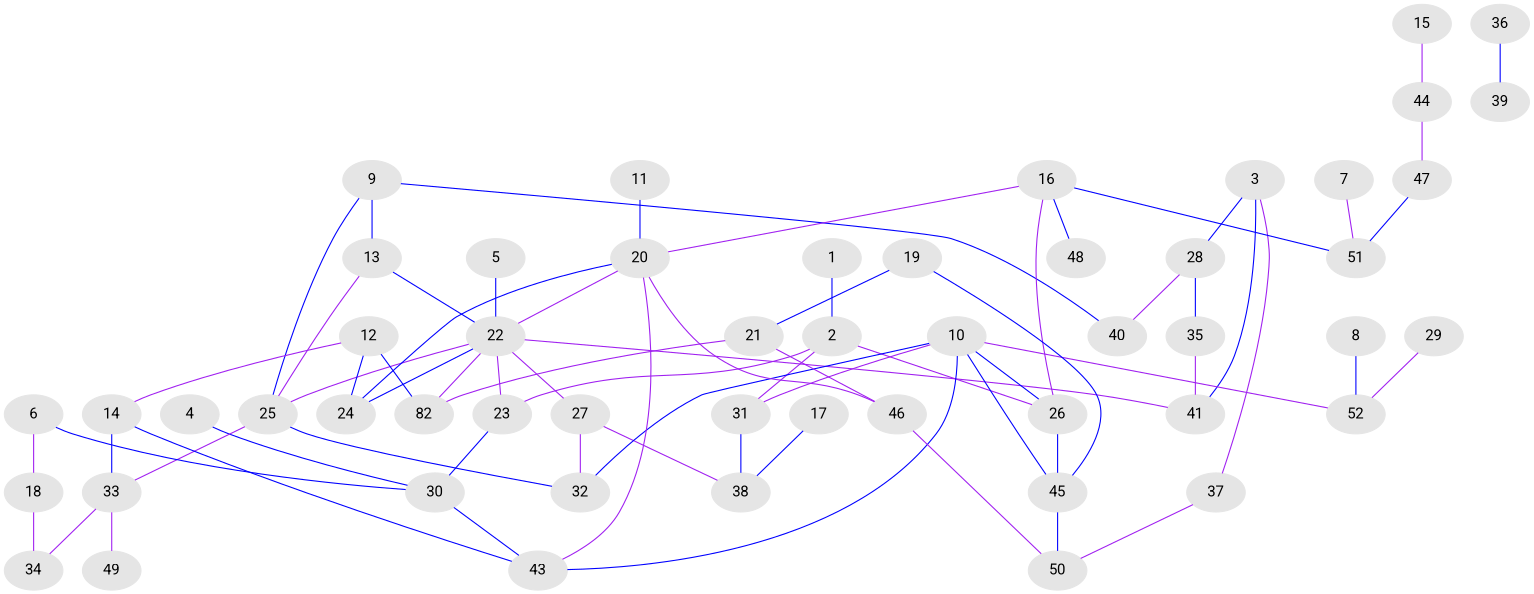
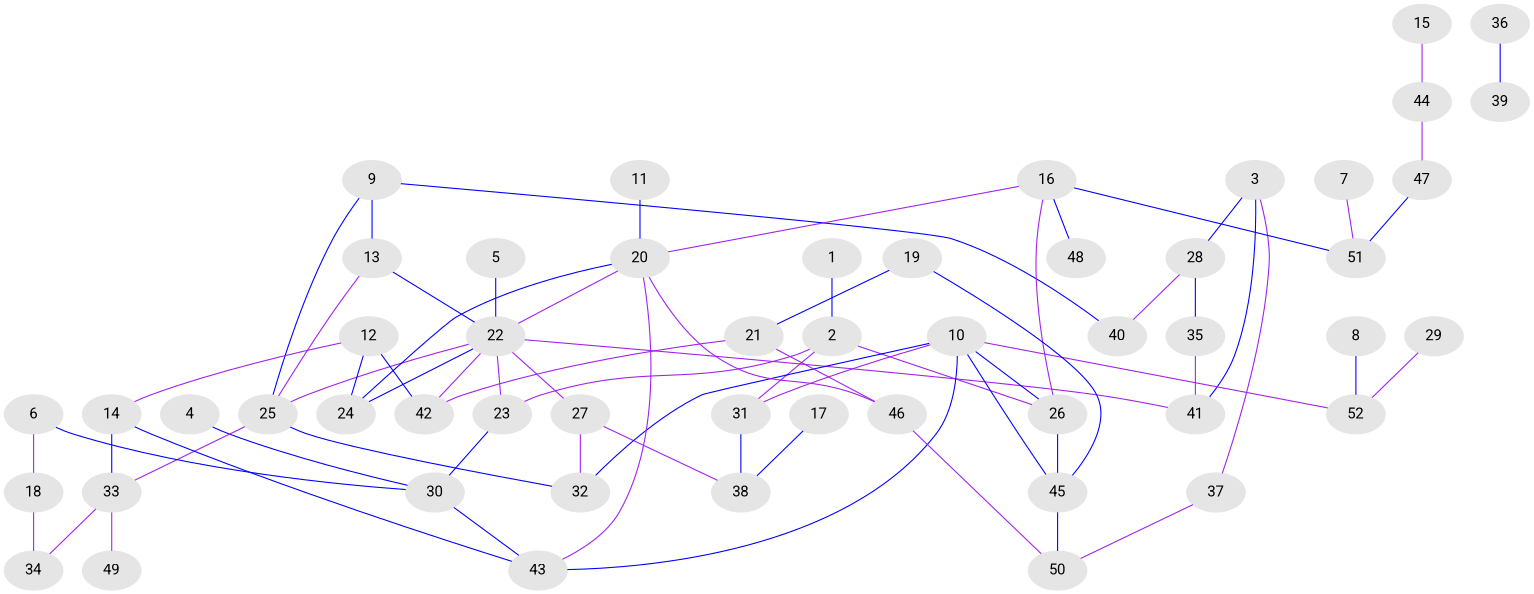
(424, 414) -> (424, 414)
